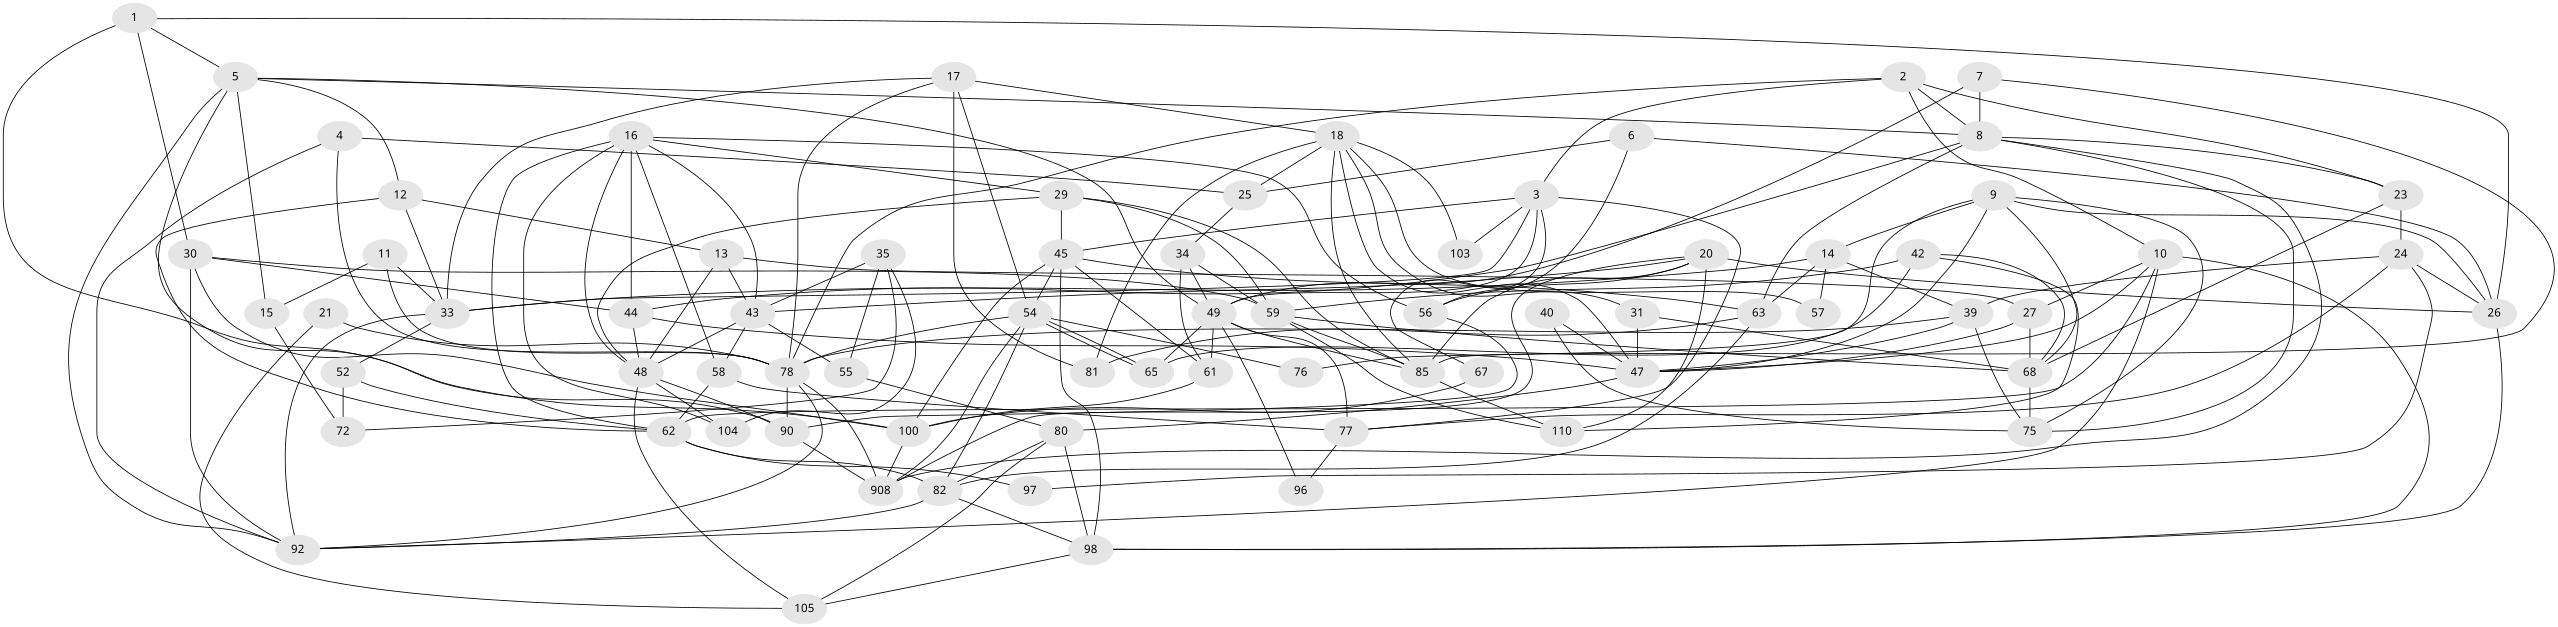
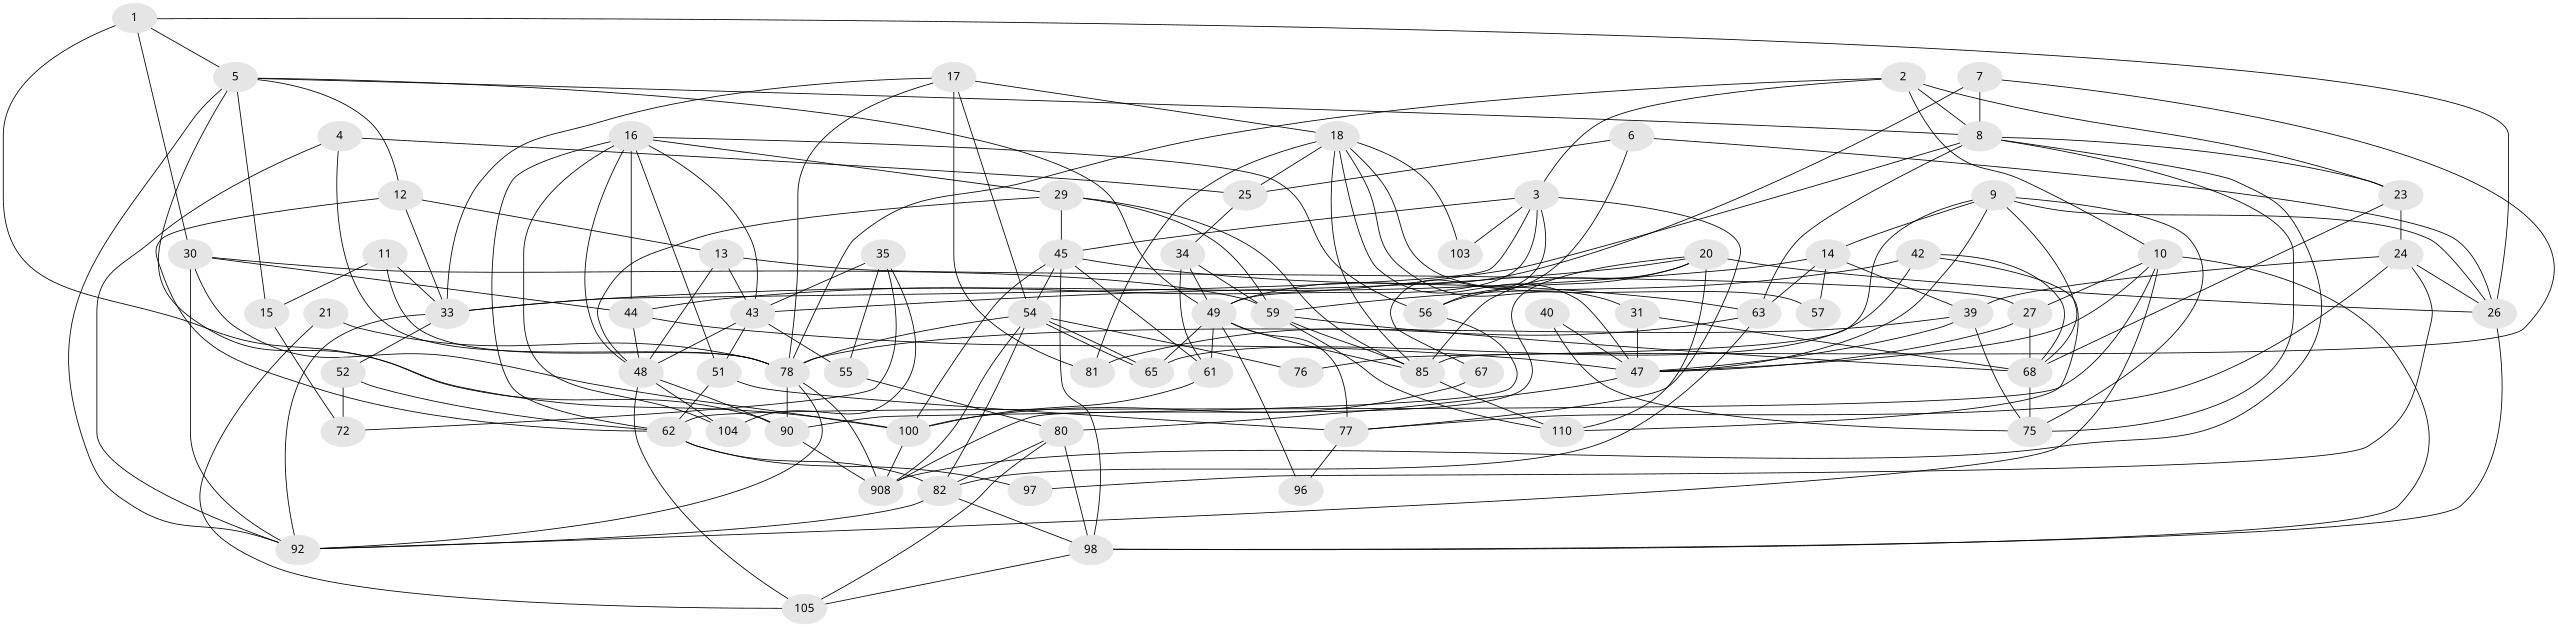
(719, 373) -> (719, 373)
